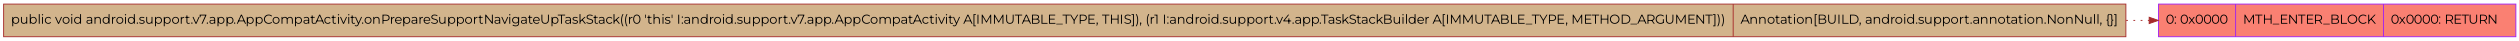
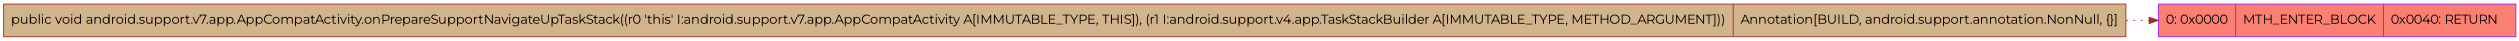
(2450, 20) -> (2450, 20)
